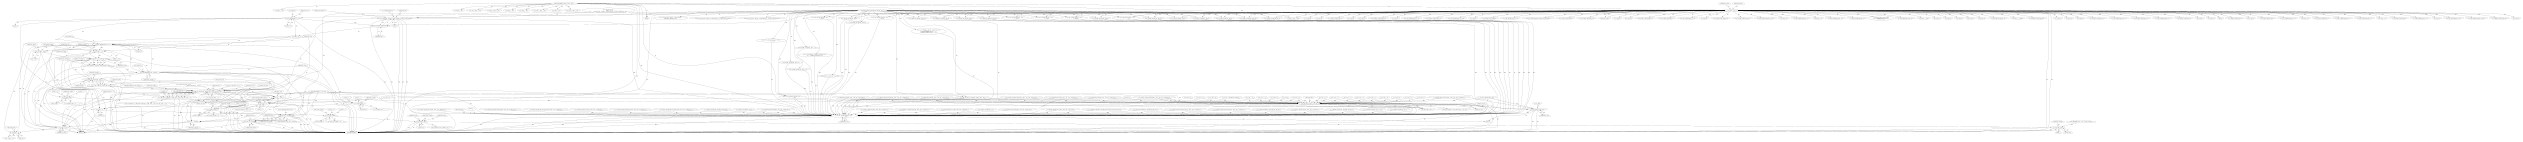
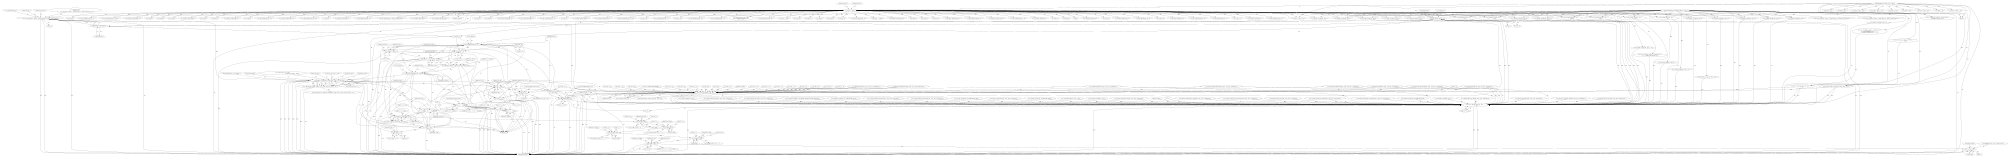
(239, 83) -> (416, 114)
